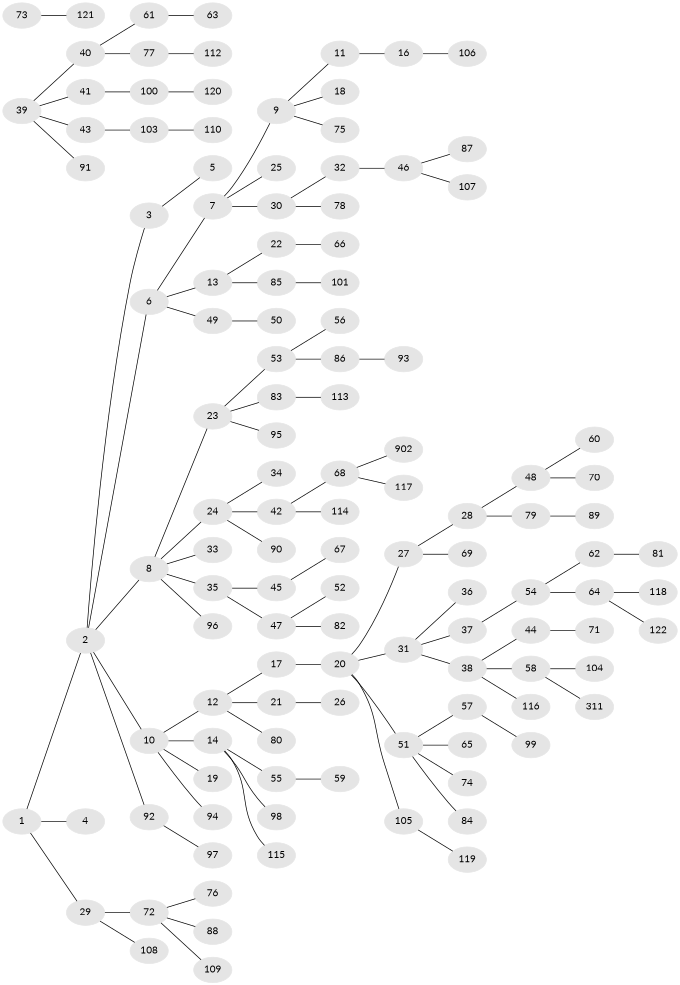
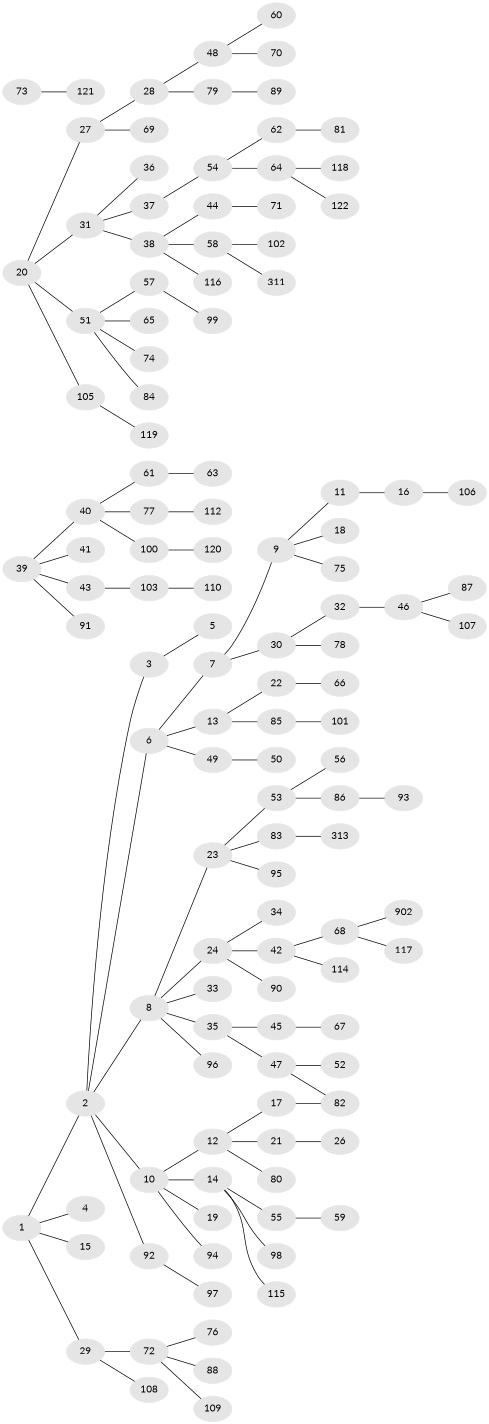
(117, 92) -> (117, 531)
(276, 168) -> none
(340, 397) -> (340, 836)
(308, 665) -> (308, 1104)
(595, 669) -> (276, 245)
none -> (86, 1247)
